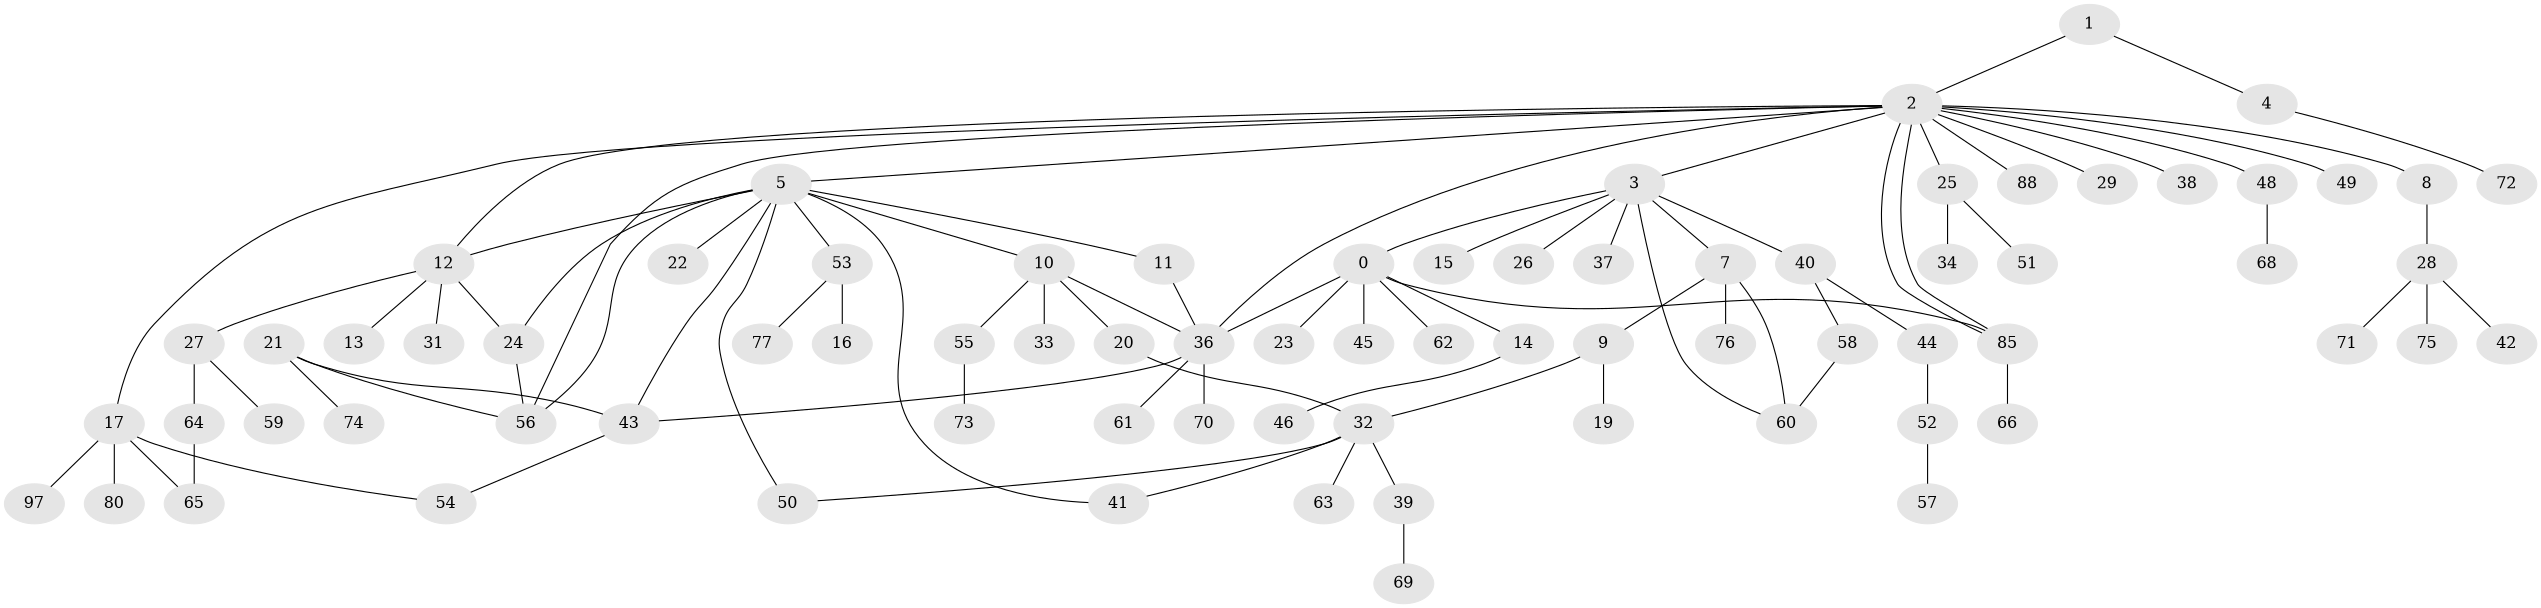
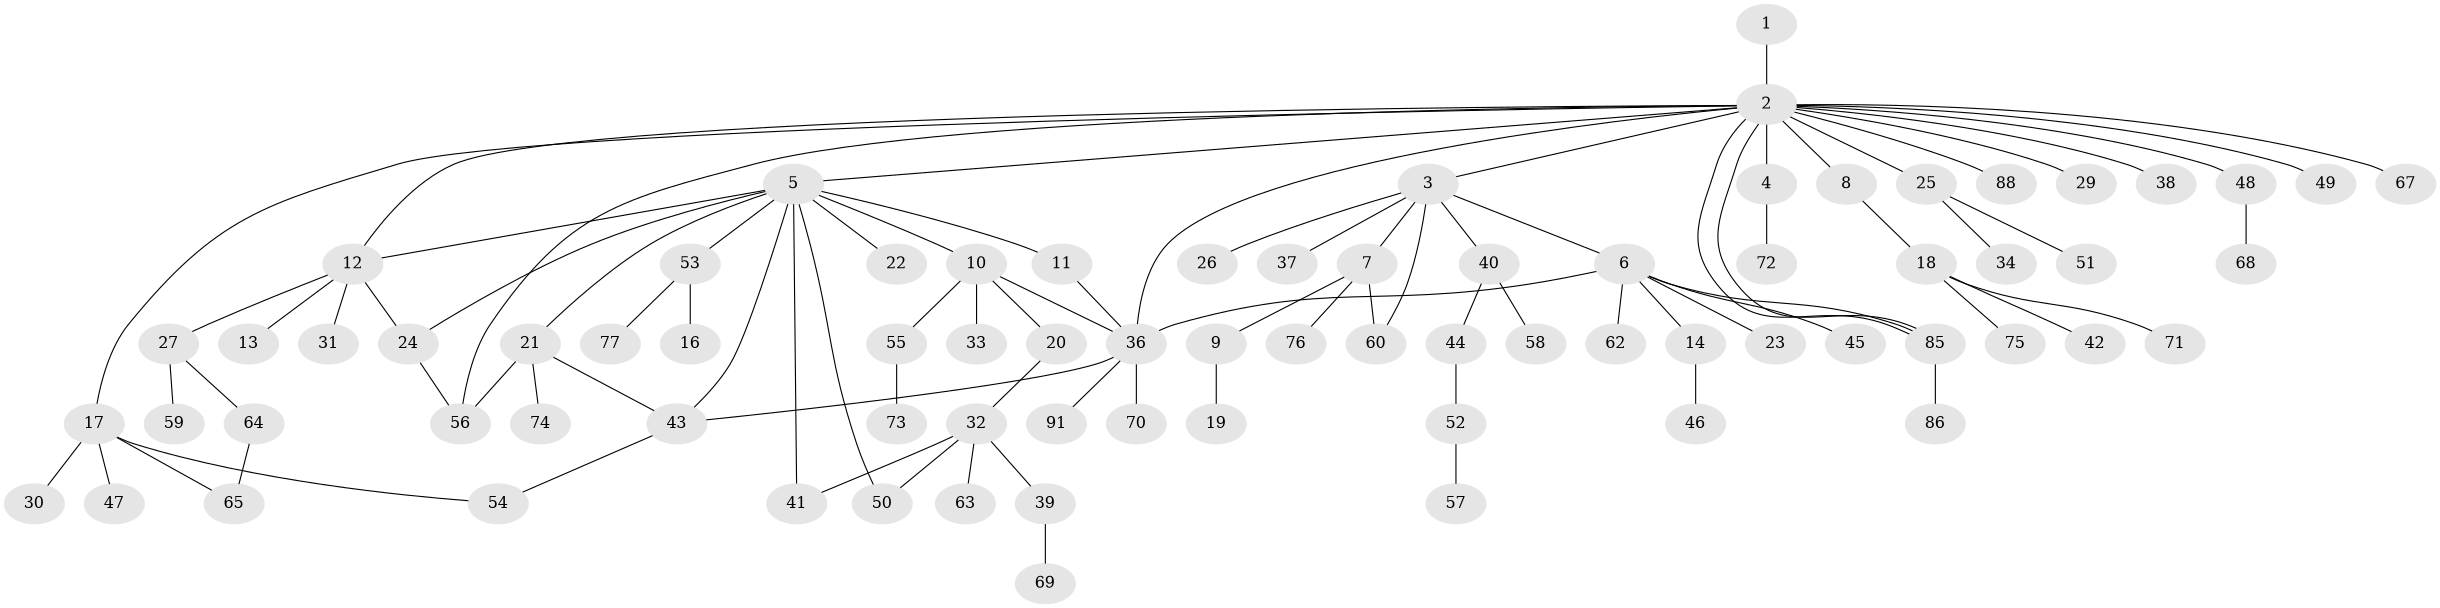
(2178, 64) -> (1767, 144)
none -> (2406, 184)
(1364, 264) -> (1625, 264)
(1444, 264) -> none
(2427, 264) -> (1926, 264)
(619, 271) -> (648, 246)
(1817, 384) -> none
(1487, 390) -> none
(1124, 424) -> (1056, 424)
(2007, 424) -> (1935, 424)
(34, 504) -> (114, 504)
(114, 504) -> (34, 504)
